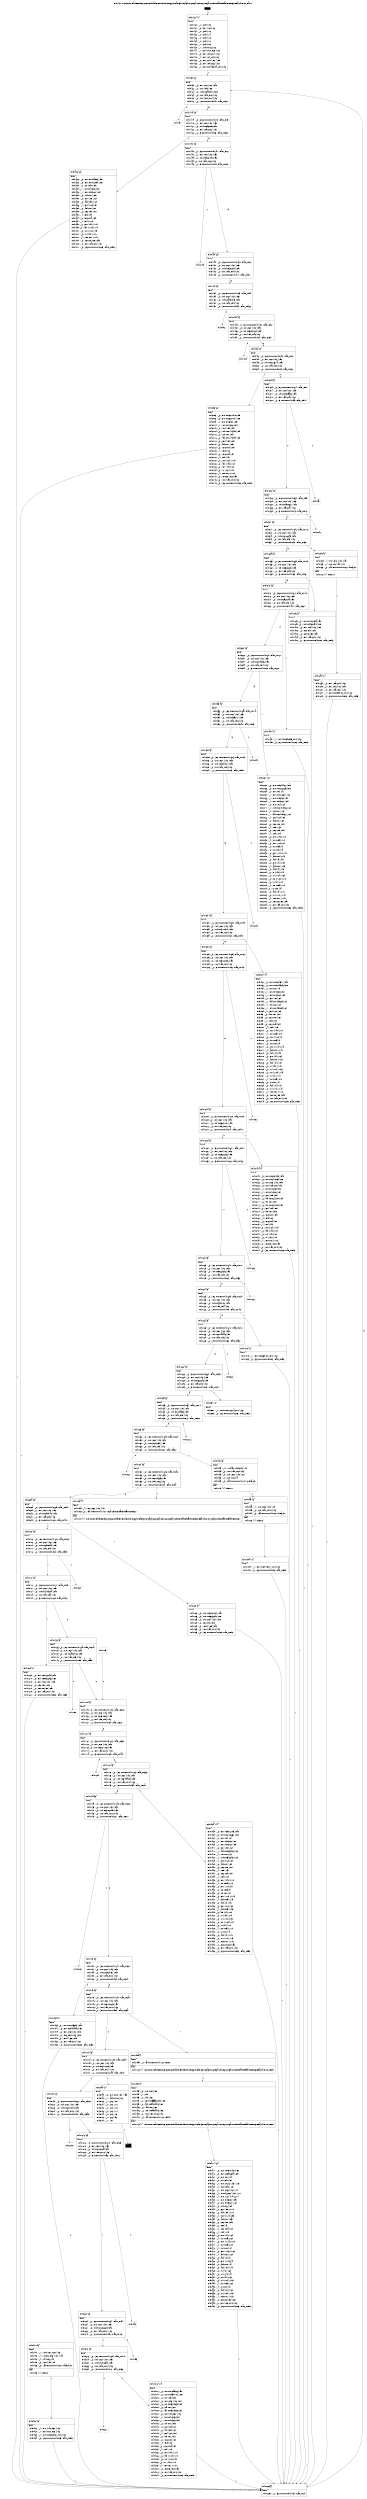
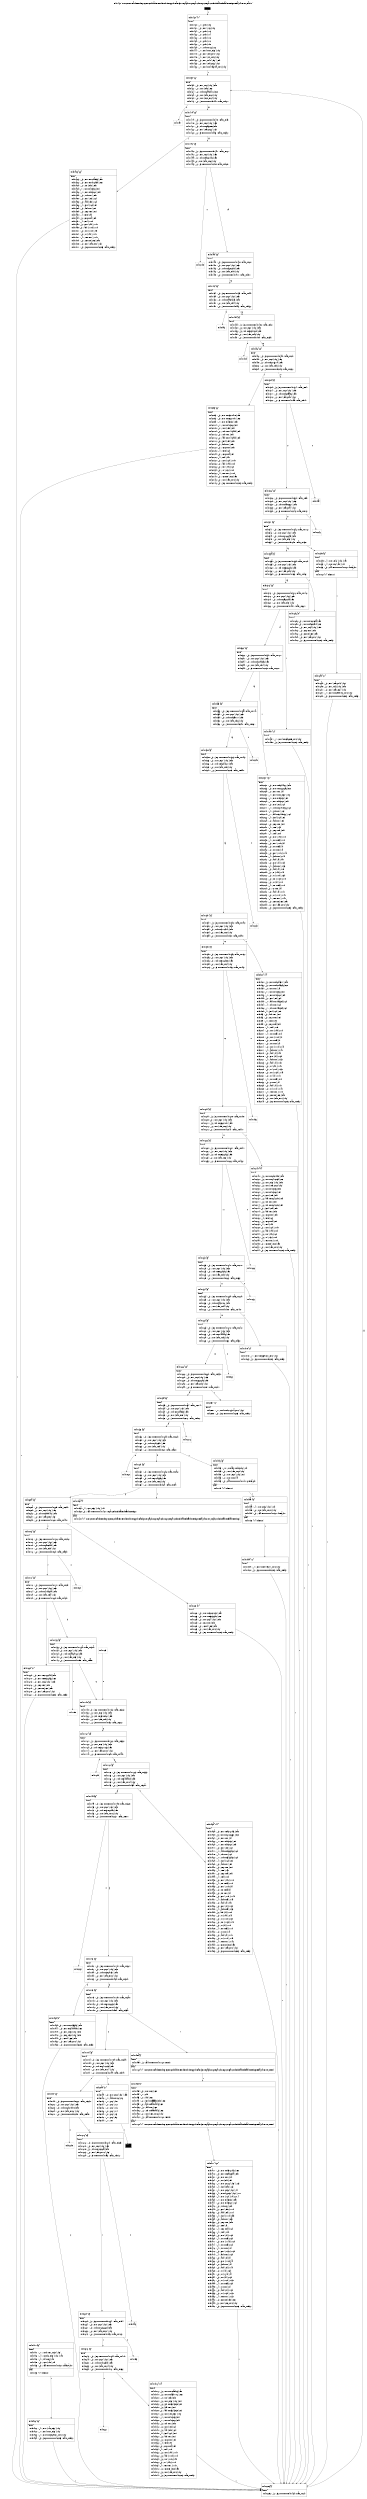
none -> (240, 312)
none -> (157, 1457)
